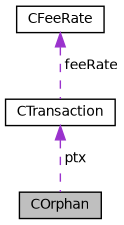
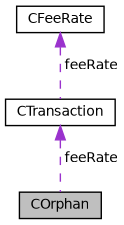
(74, 159) -> (89, 159)
